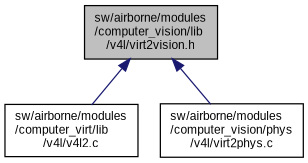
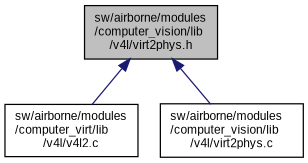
(151, 32) -> (151, 32)
(232, 131) -> (232, 131)
